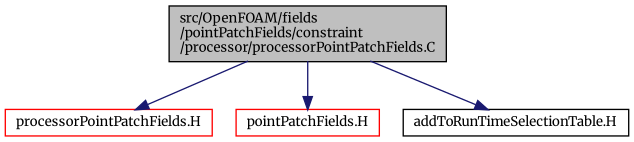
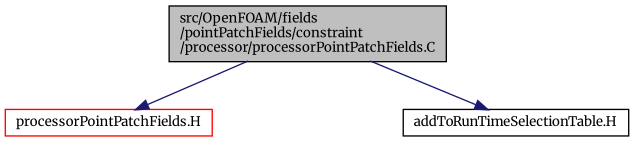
(308, 123) -> none
